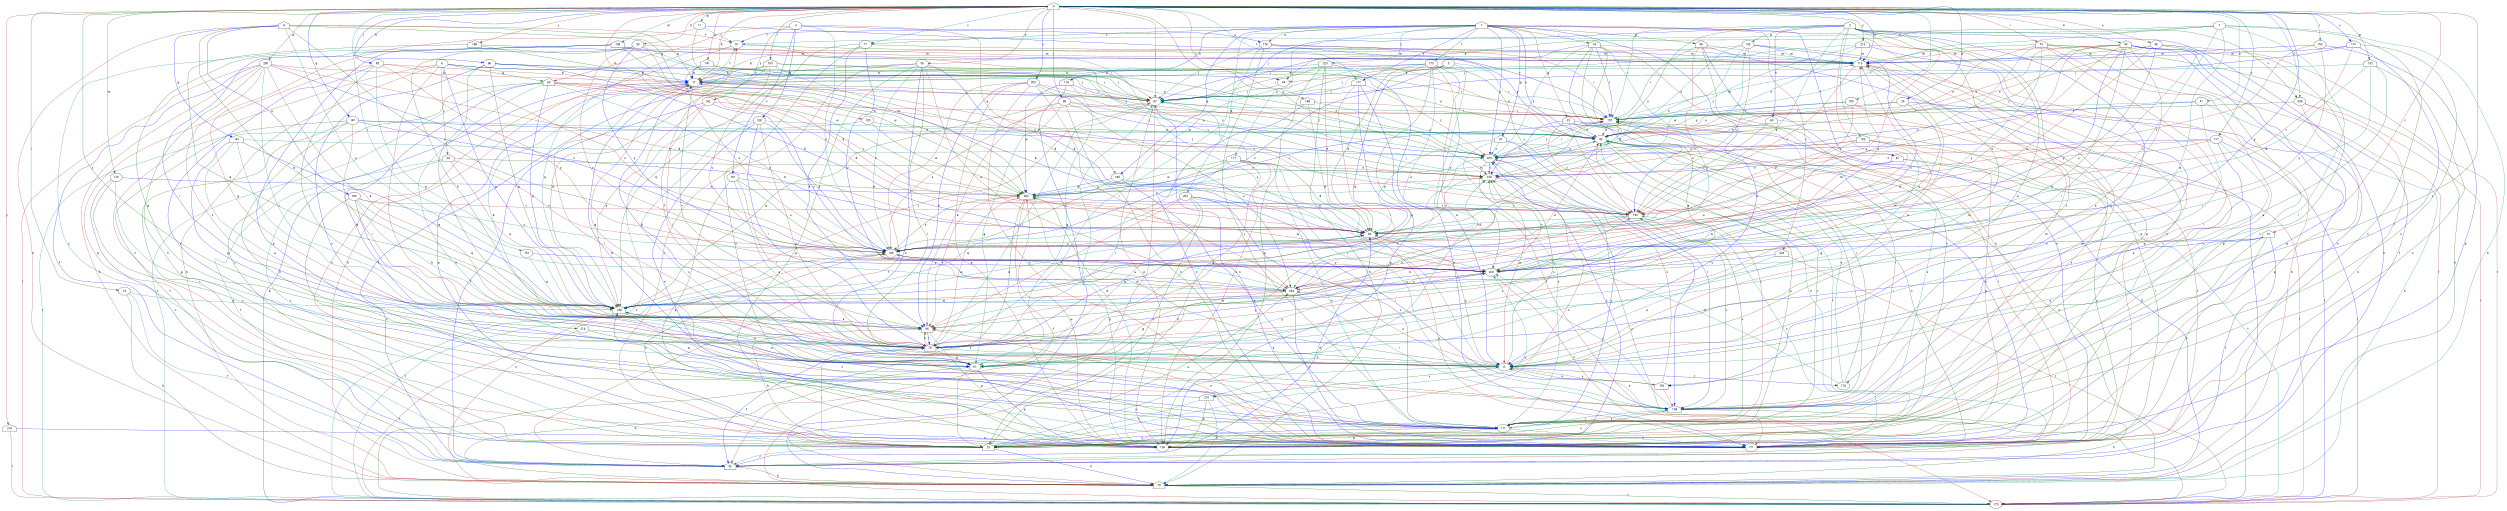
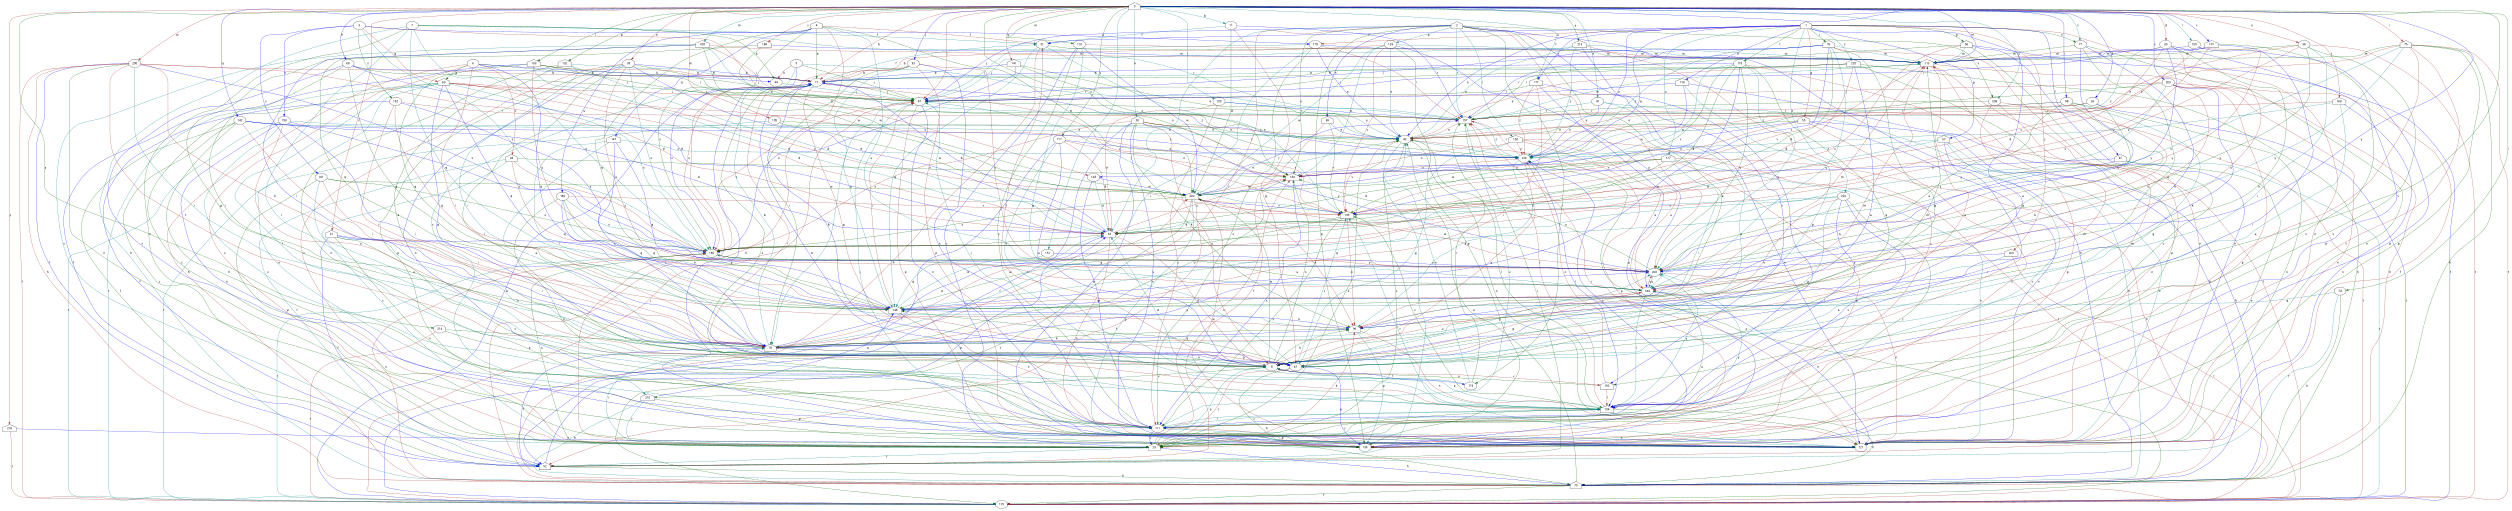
(2000, 50) -> (1502, 50)
(762, 186) -> (837, 143)
(735, 257) -> (758, 360)
none -> (651, 363)
